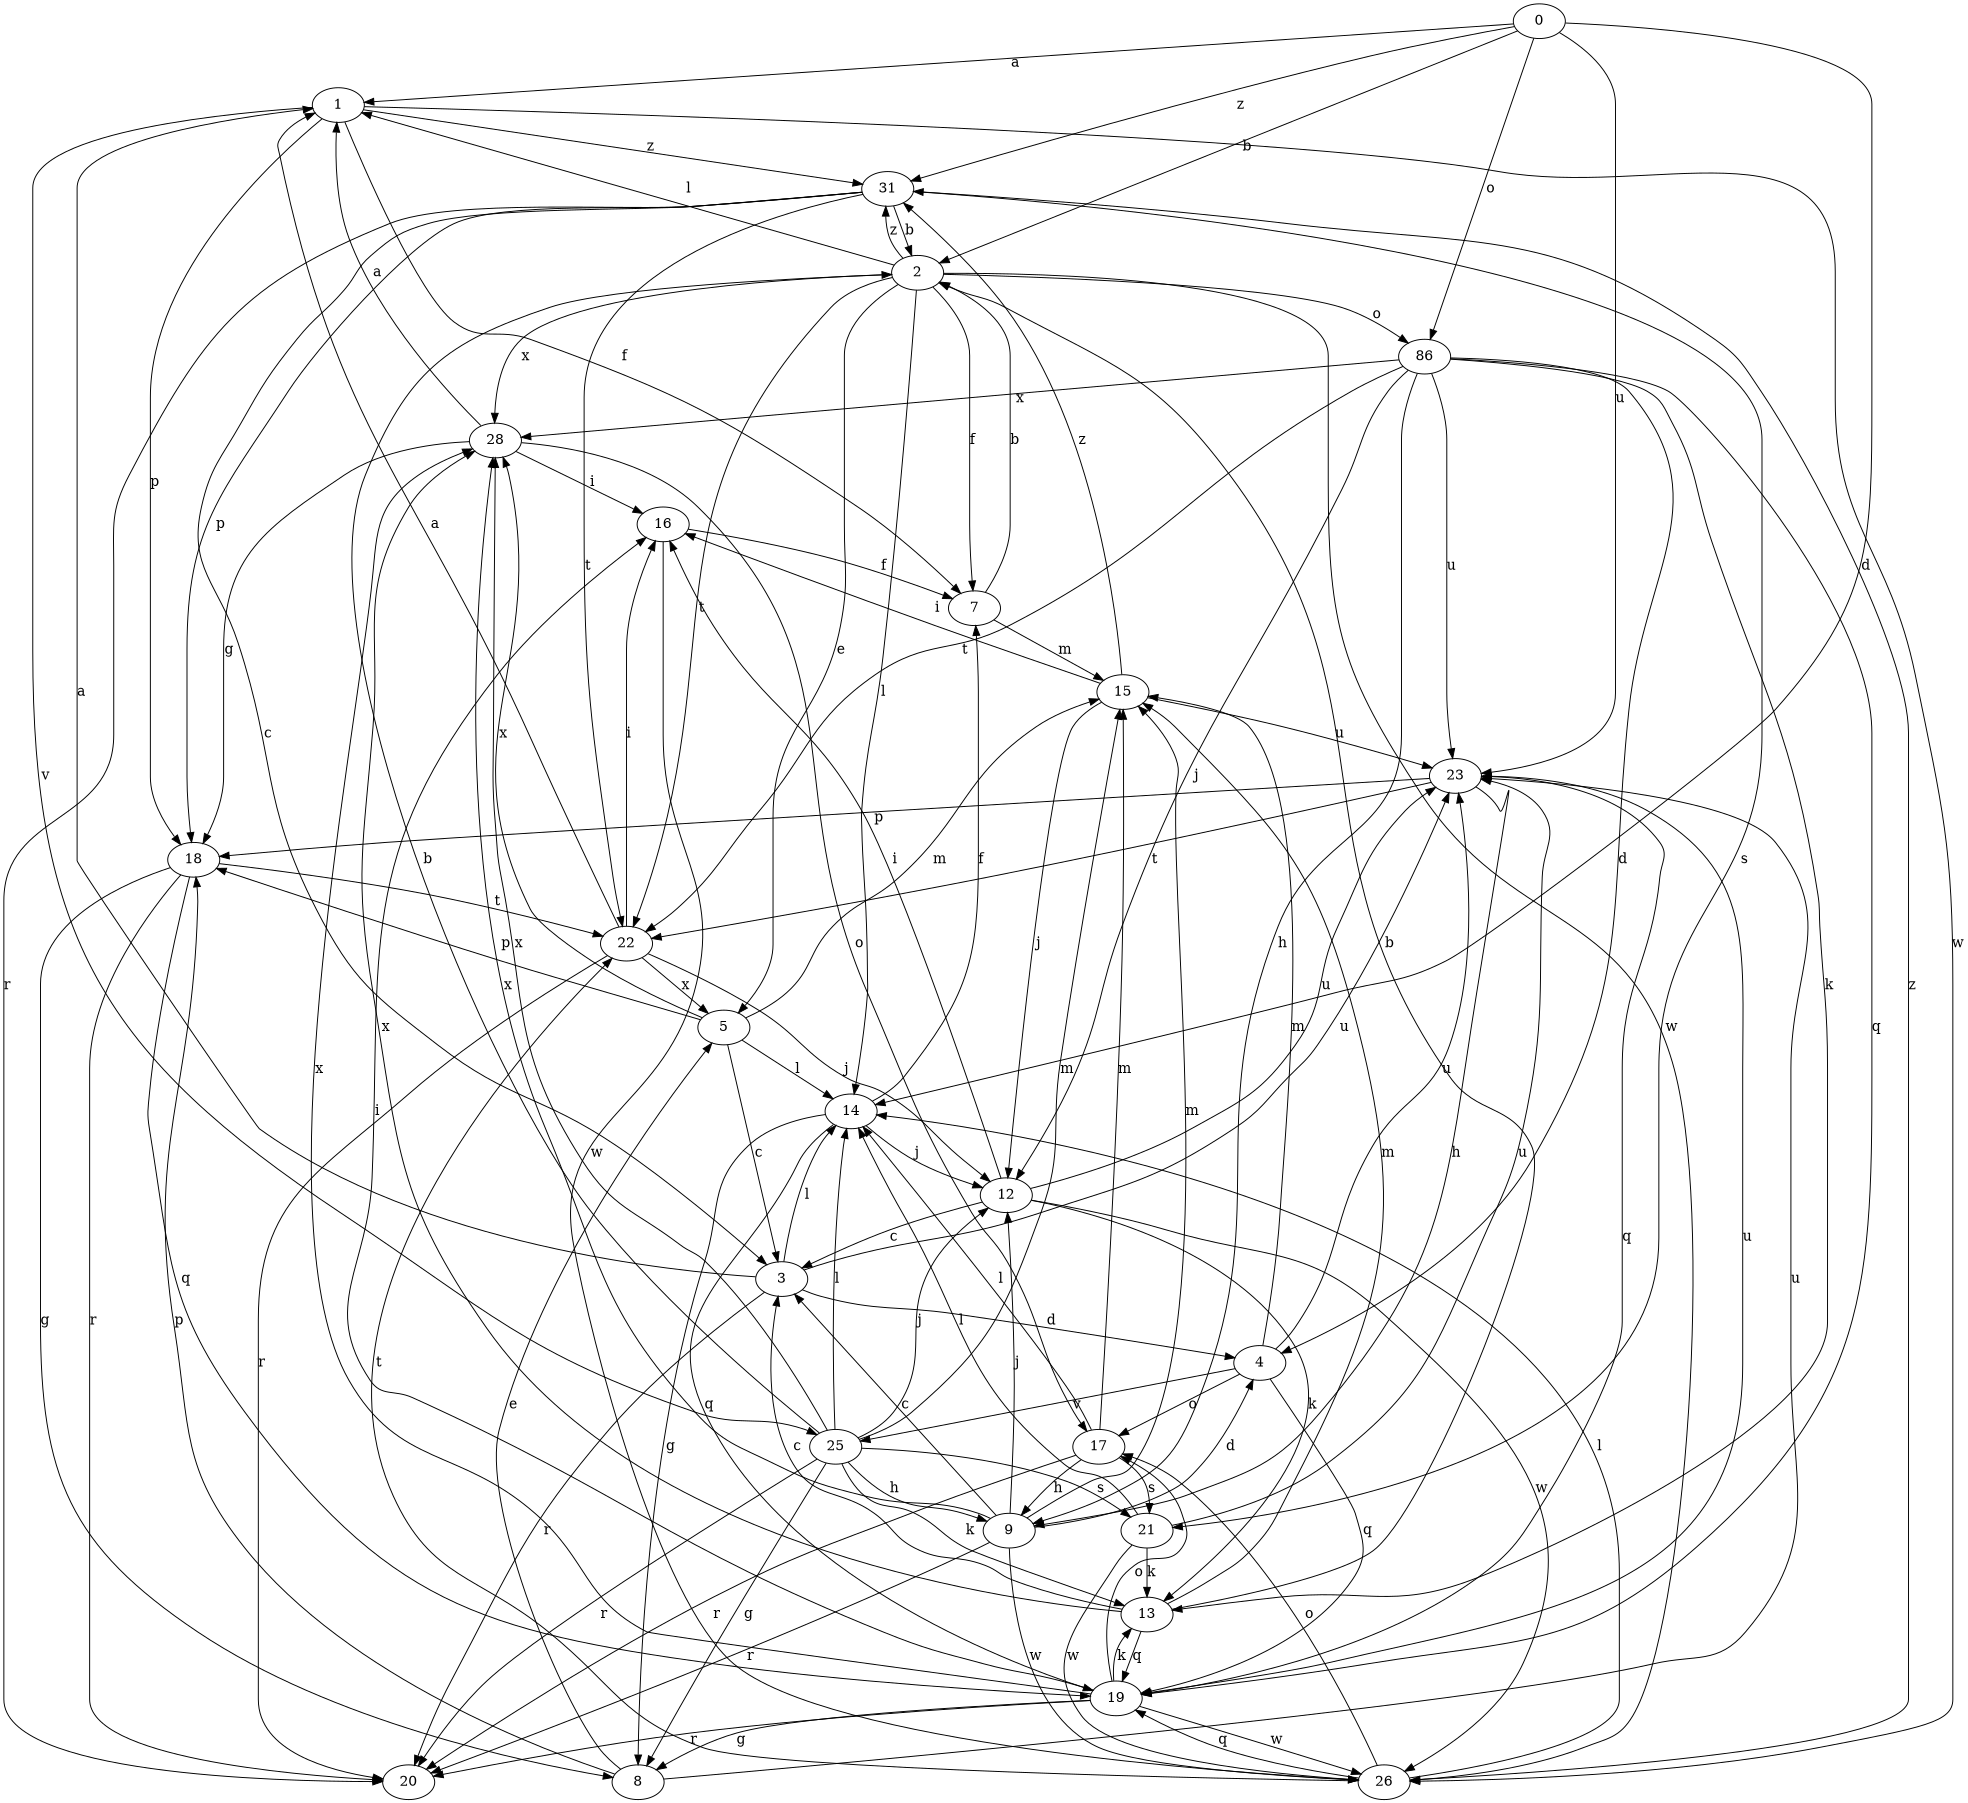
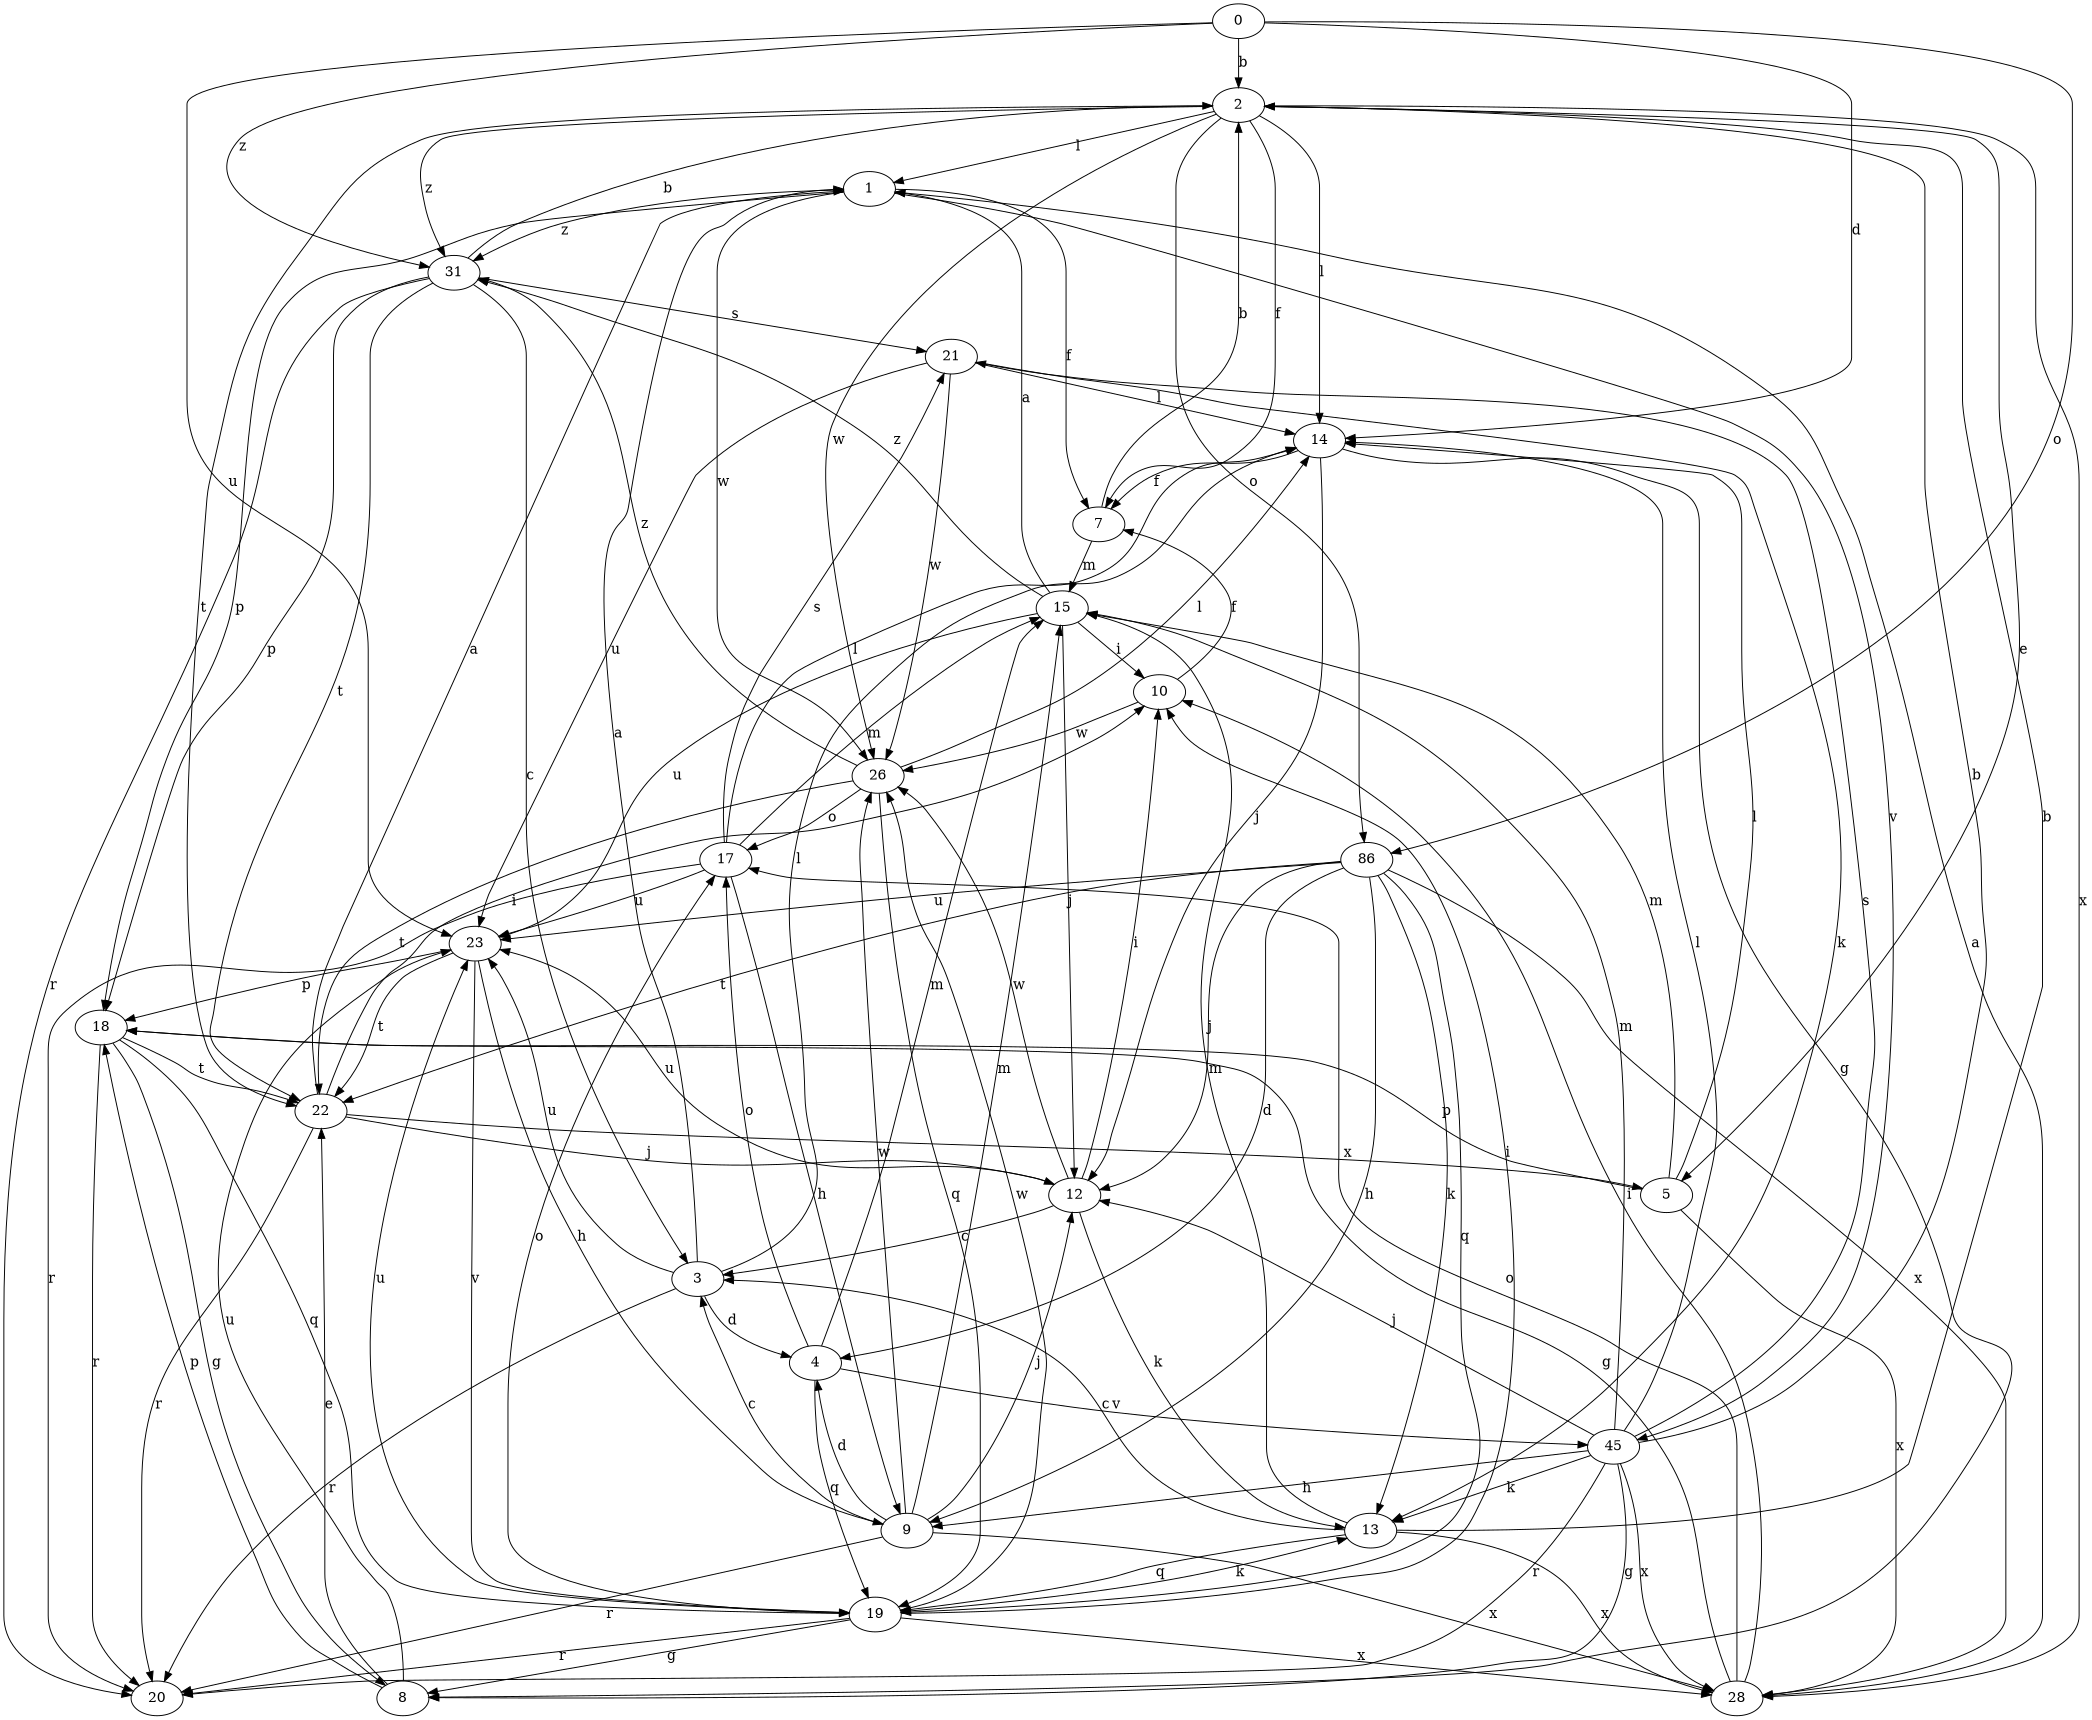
(944, 63) -> (1022, 359)
(663, 524) -> (1160, 692)
(1420, 1092) -> (607, 904)
(753, 1154) -> none
(1627, 1237) -> (476, 1279)
(509, 1399) -> (325, 1421)
(836, 1447) -> (1614, 1447)
(743, 1474) -> none
